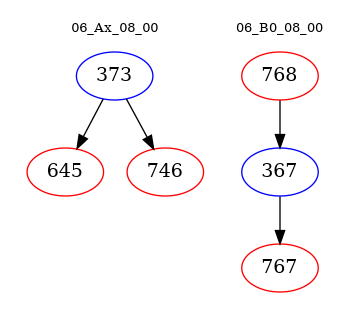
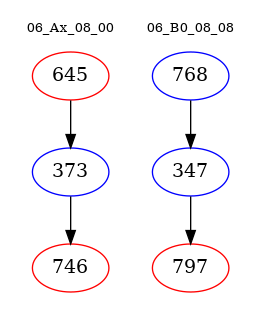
(280, 29) -> (191, 29)
(280, 76) -> (191, 76)
(93, 118) -> (71, 117)
(280, 172) -> (191, 172)
(280, 268) -> (191, 268)
